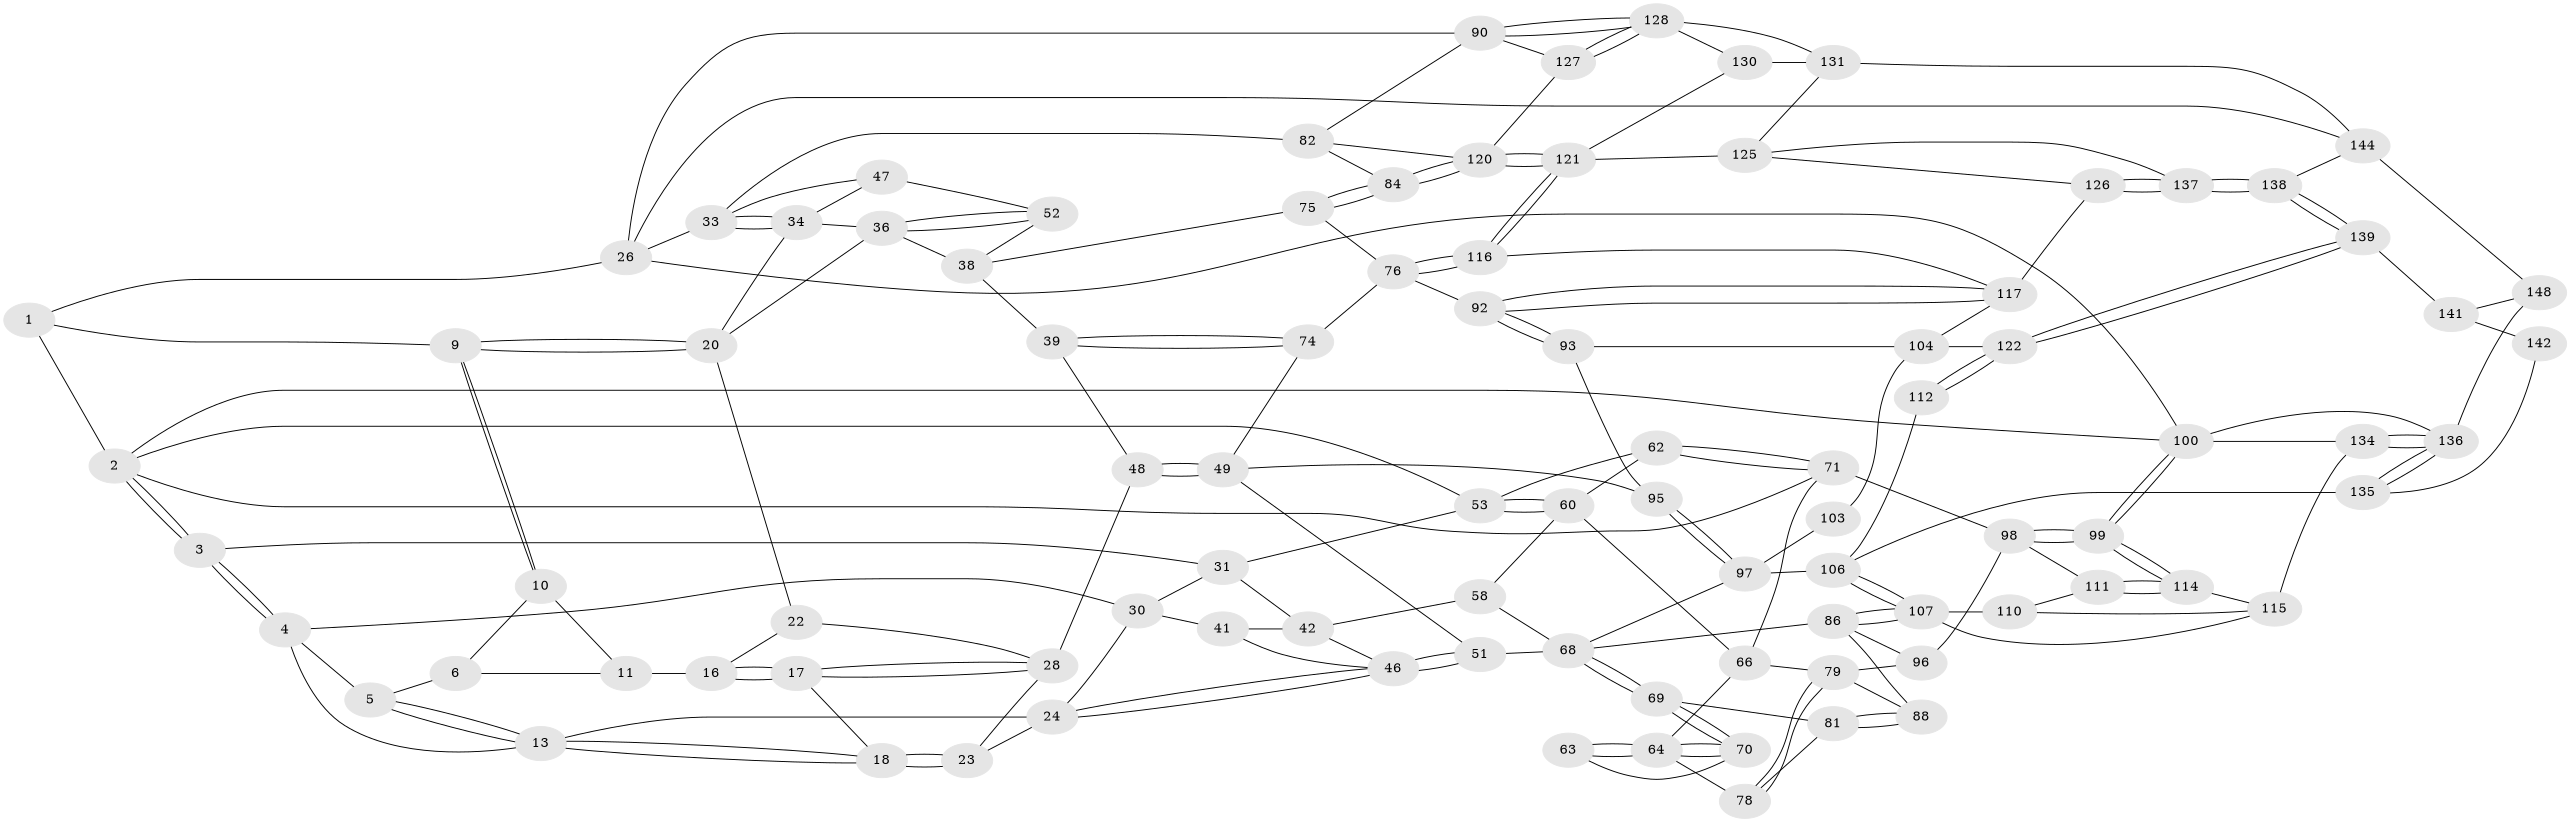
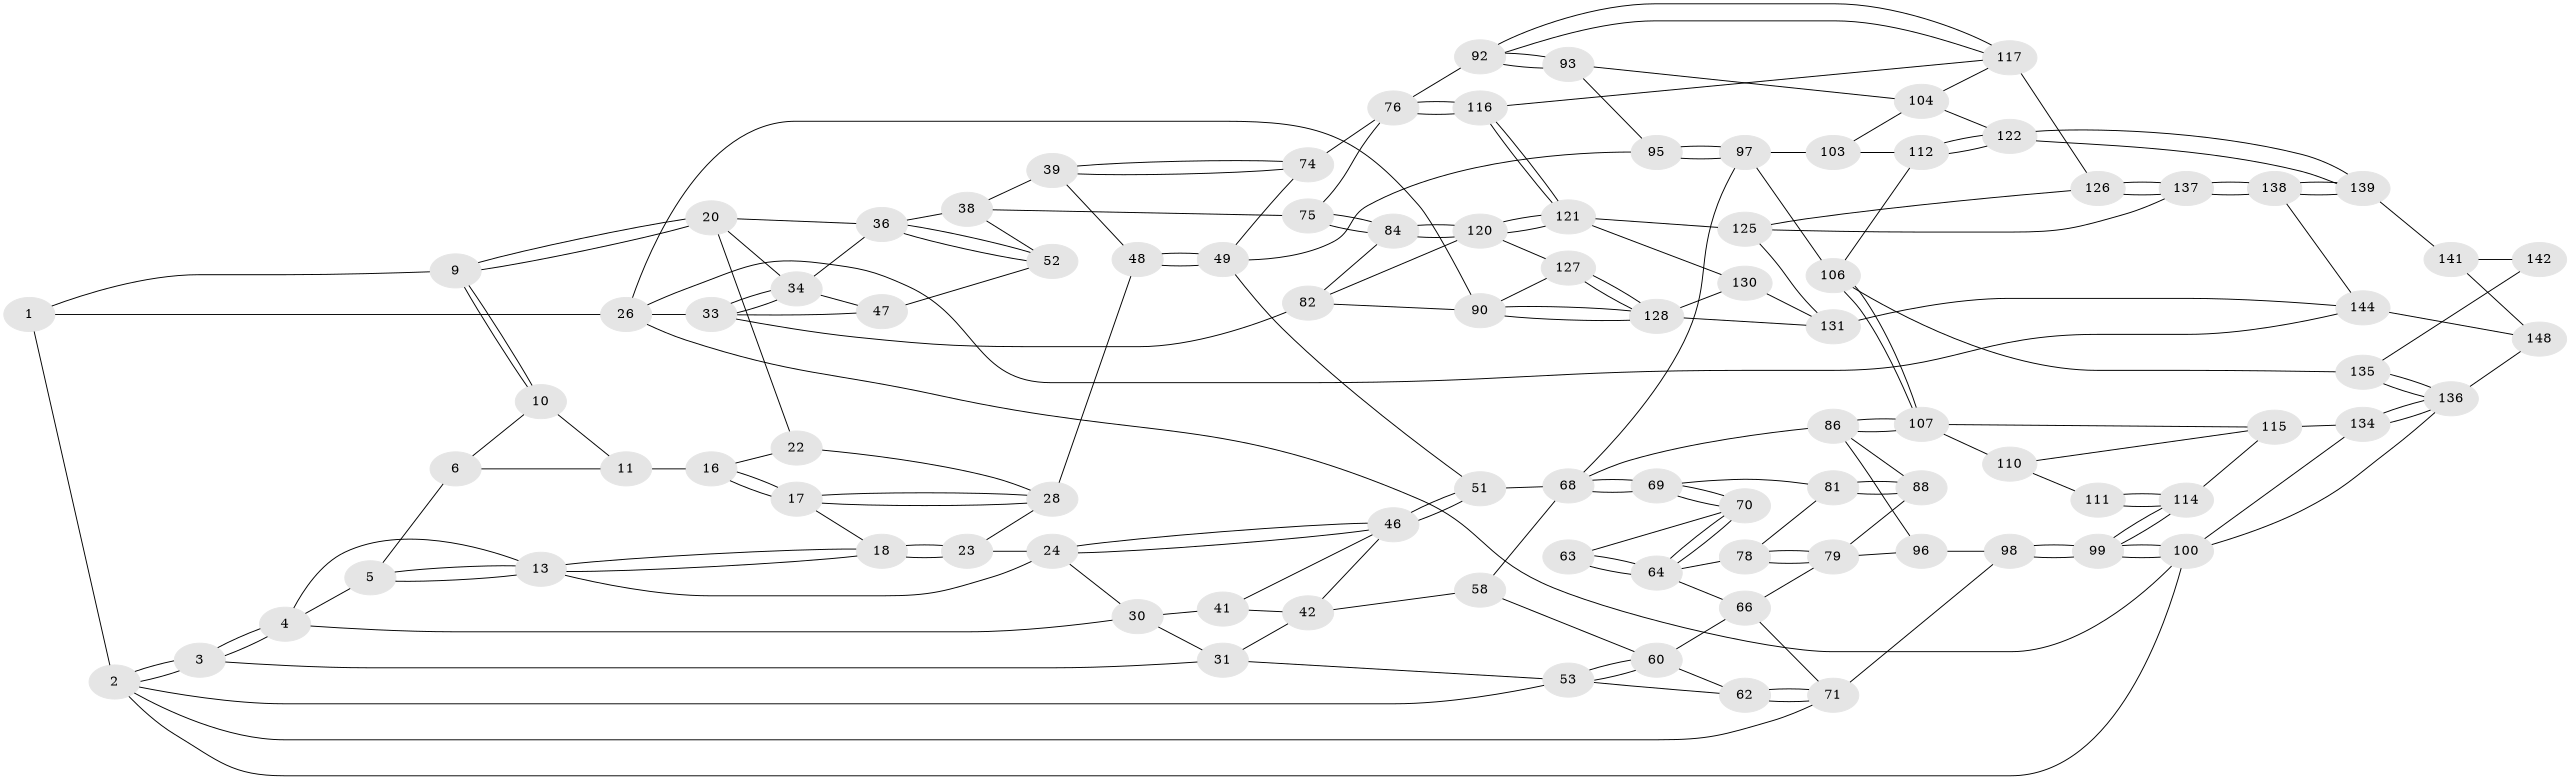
none -> (1877, 153)
(2054, 562) -> none
